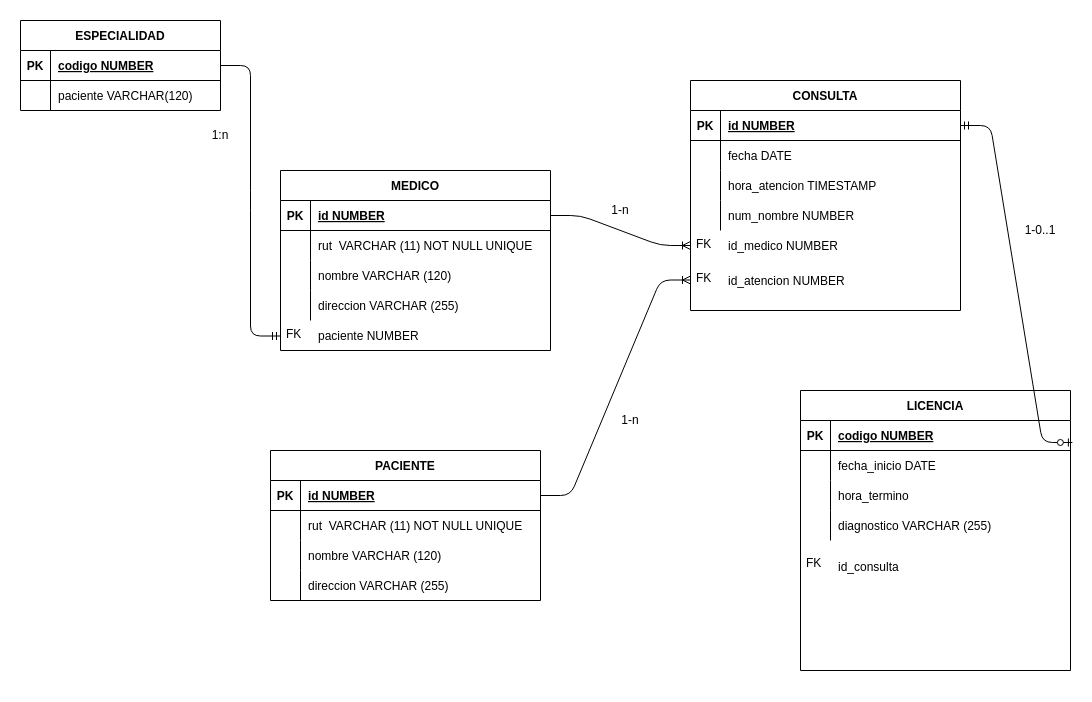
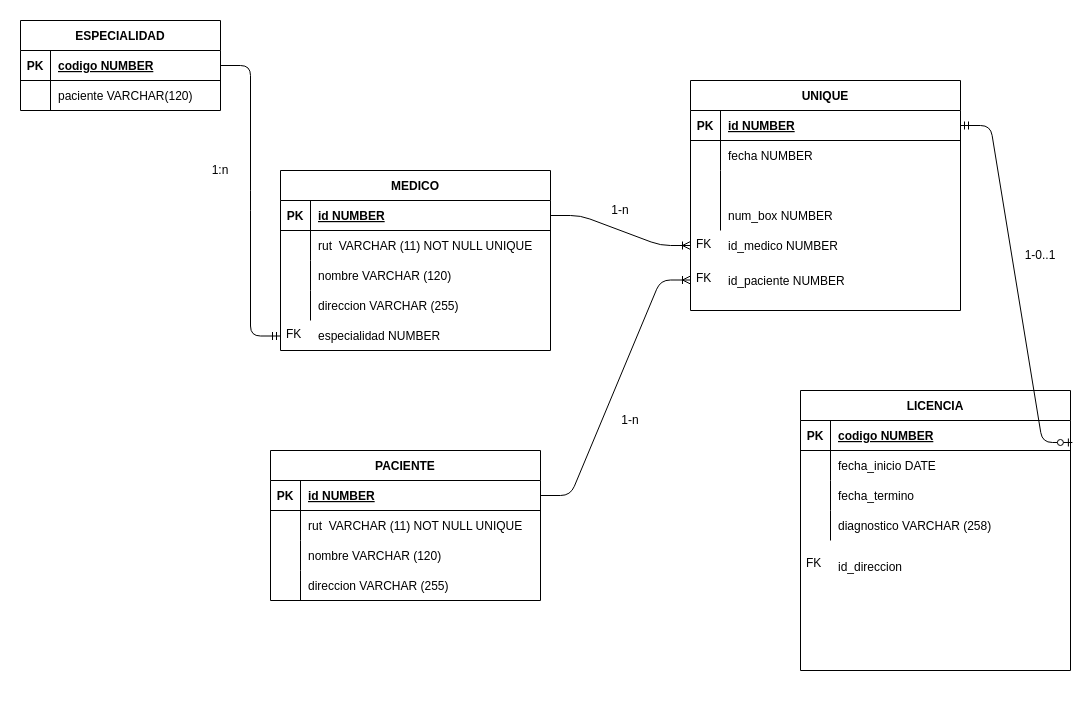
(825, 96) -> (825, 96)
(221, 136) -> (221, 171)
(760, 156) -> (767, 156)
(841, 186) -> none
(784, 216) -> (773, 216)
(1041, 231) -> (1041, 256)
(784, 281) -> (784, 281)
(365, 336) -> (376, 336)
(877, 496) -> (880, 496)
(916, 526) -> (916, 526)
(872, 567) -> (874, 567)
